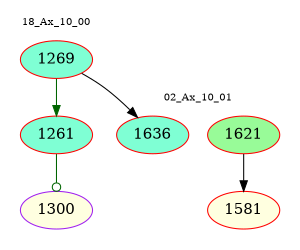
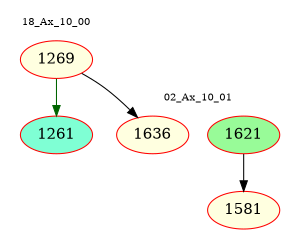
(56, 60) -> (56, 60)
(153, 135) -> (153, 135)
(56, 210) -> none
